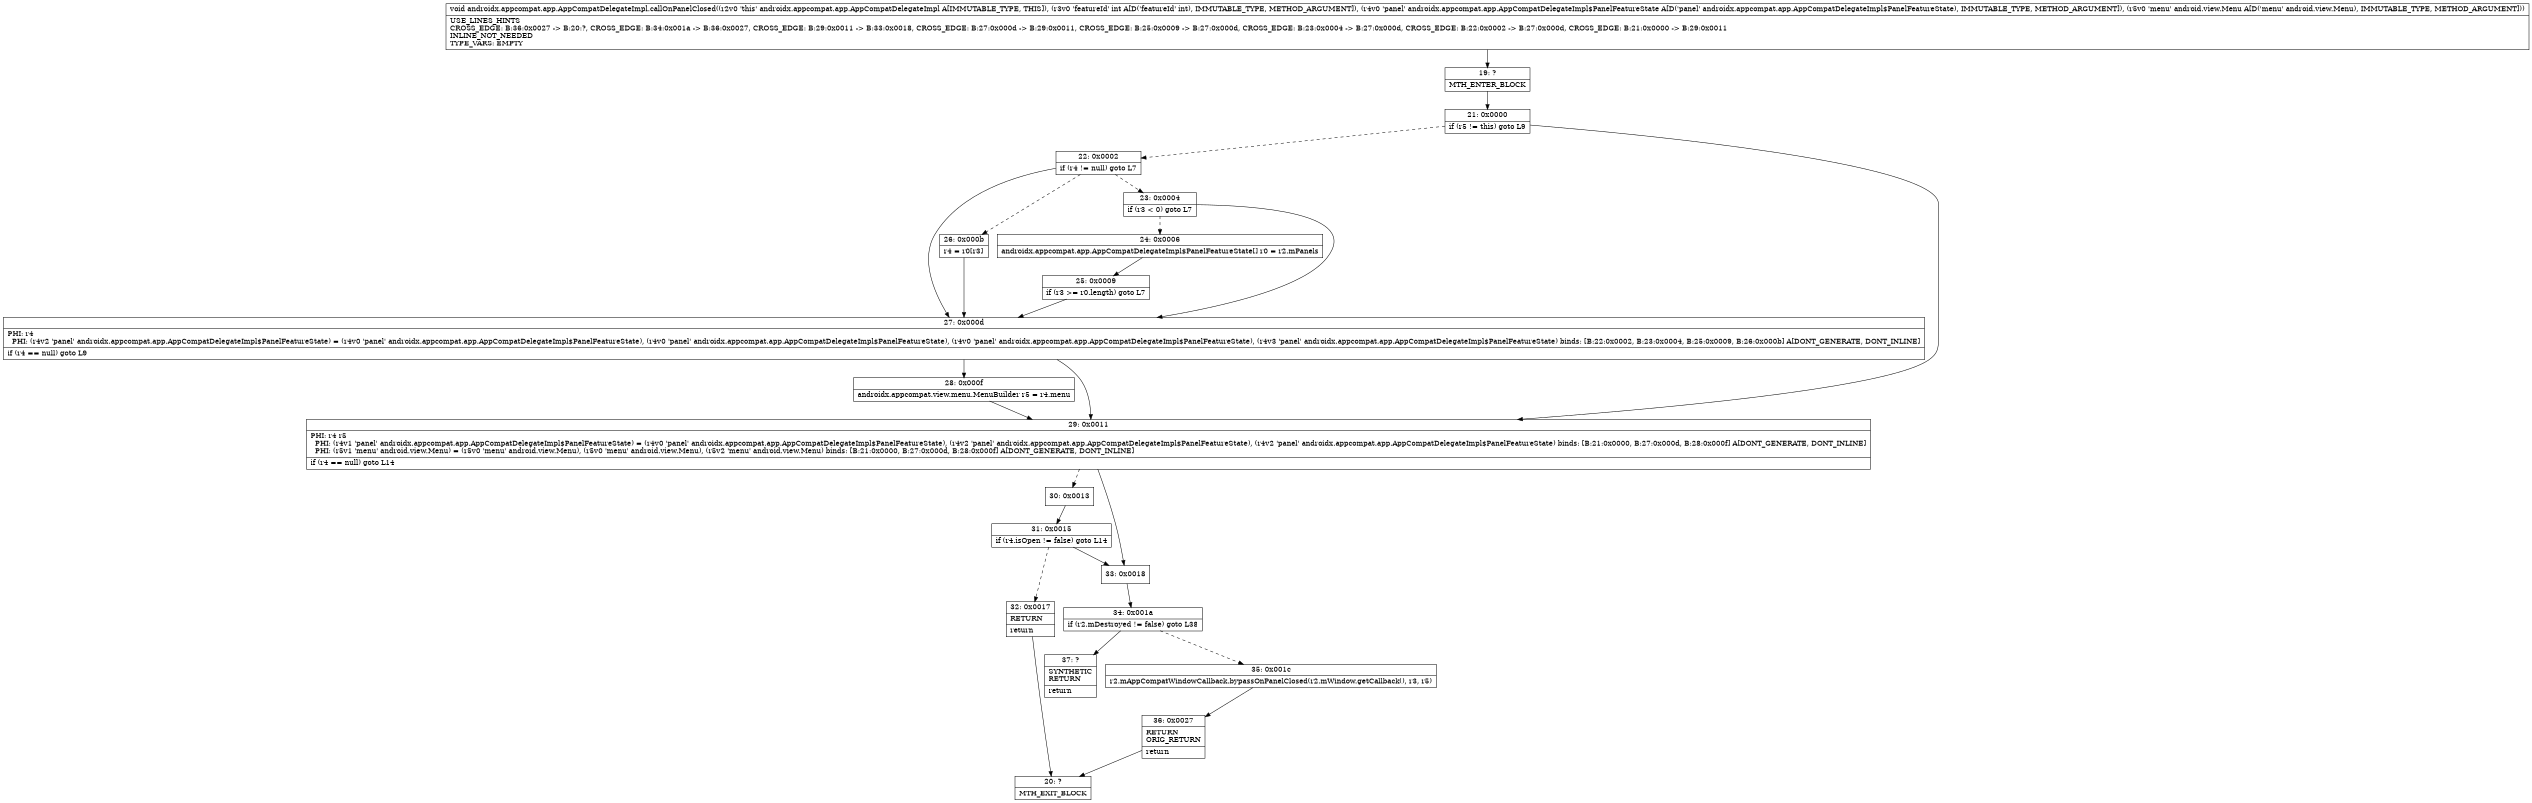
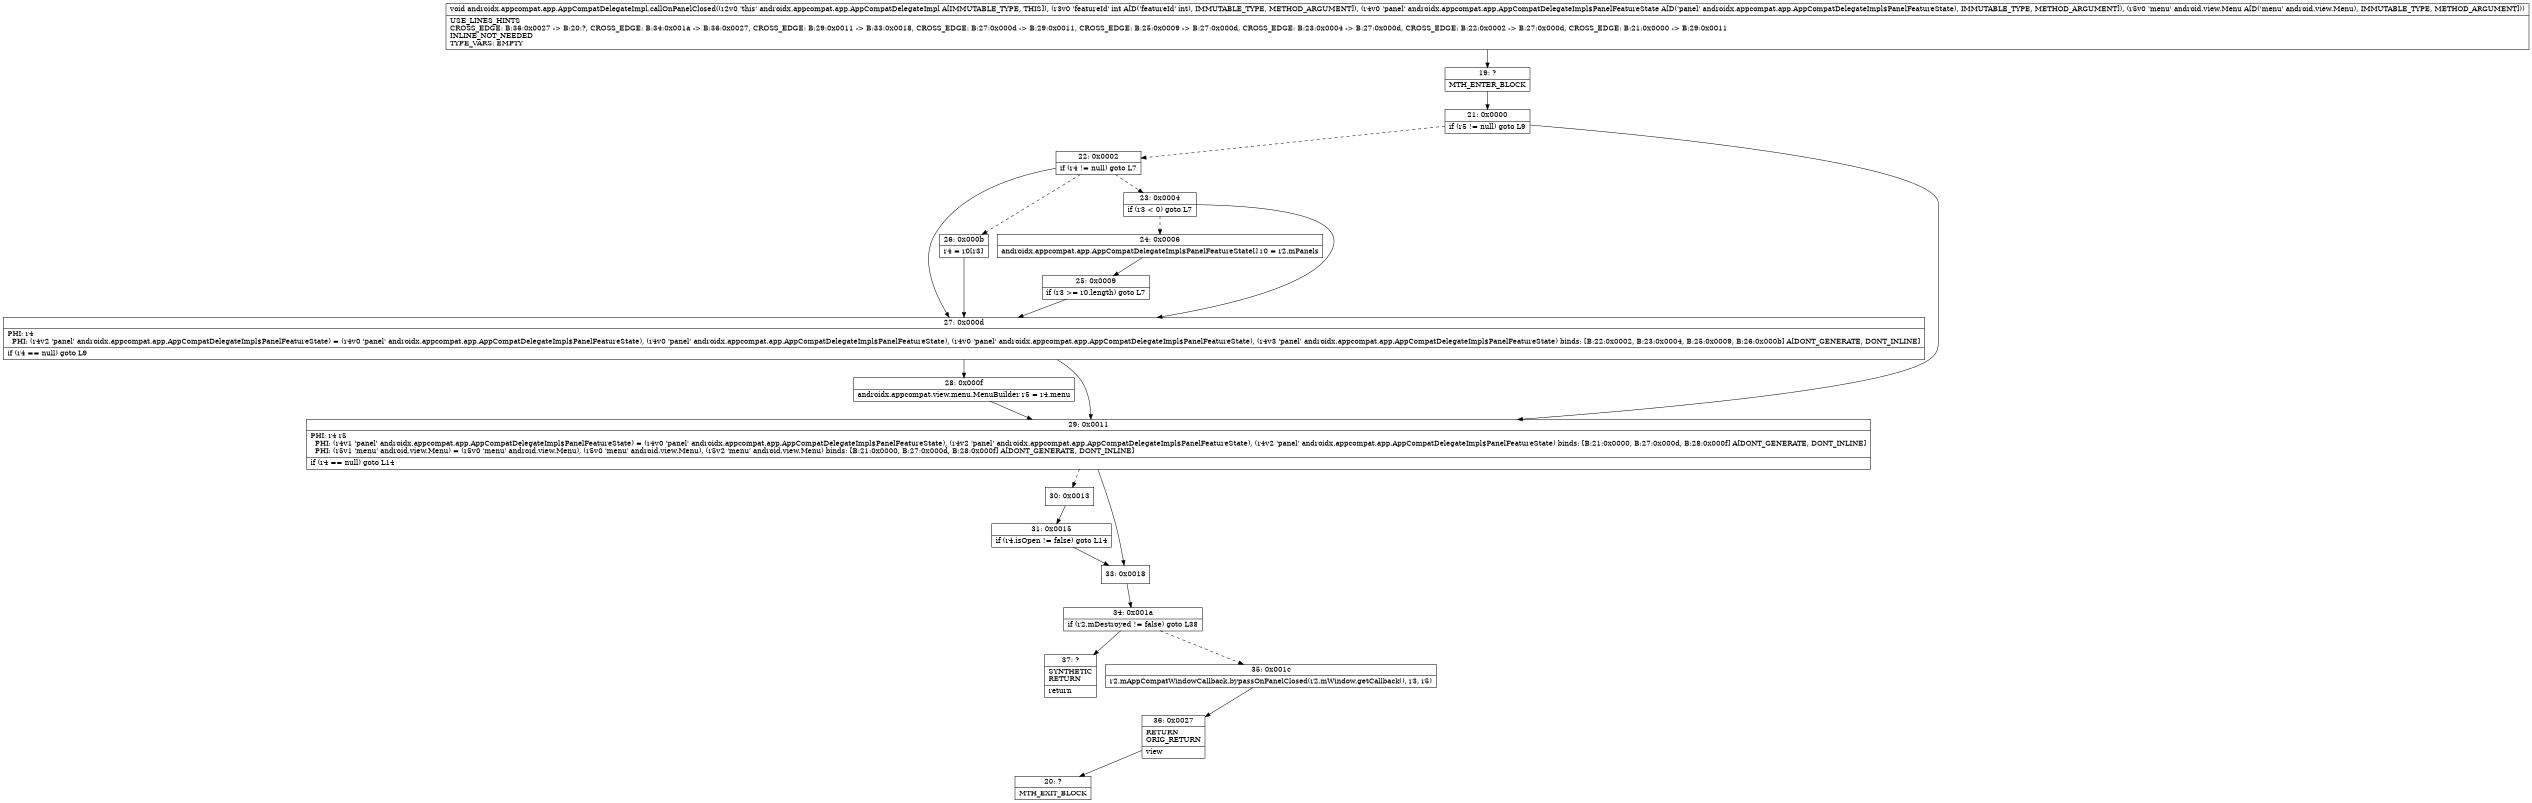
(1488, 127) -> (1488, 127)
(1030, 619) -> none
(1158, 752) -> (1154, 752)
